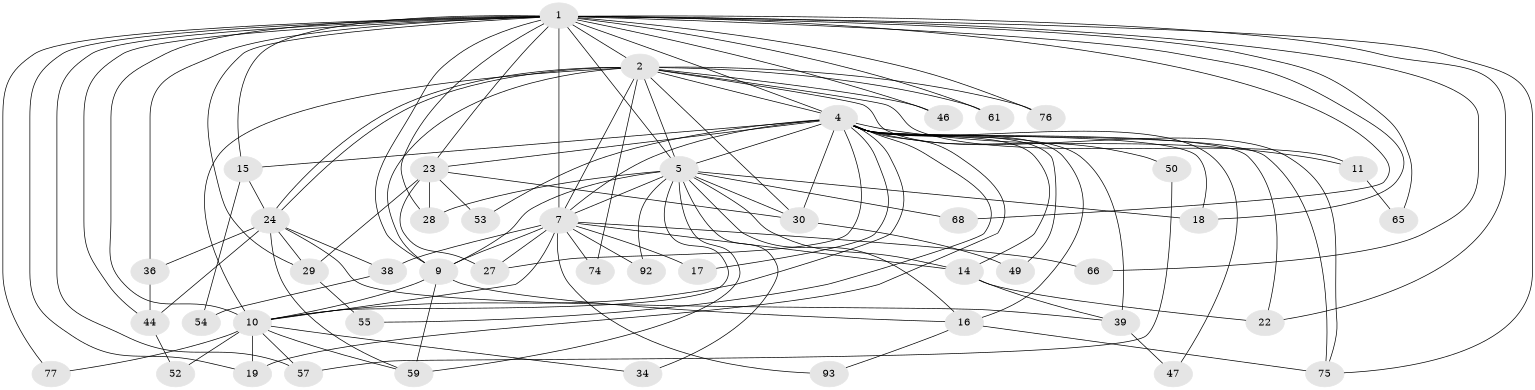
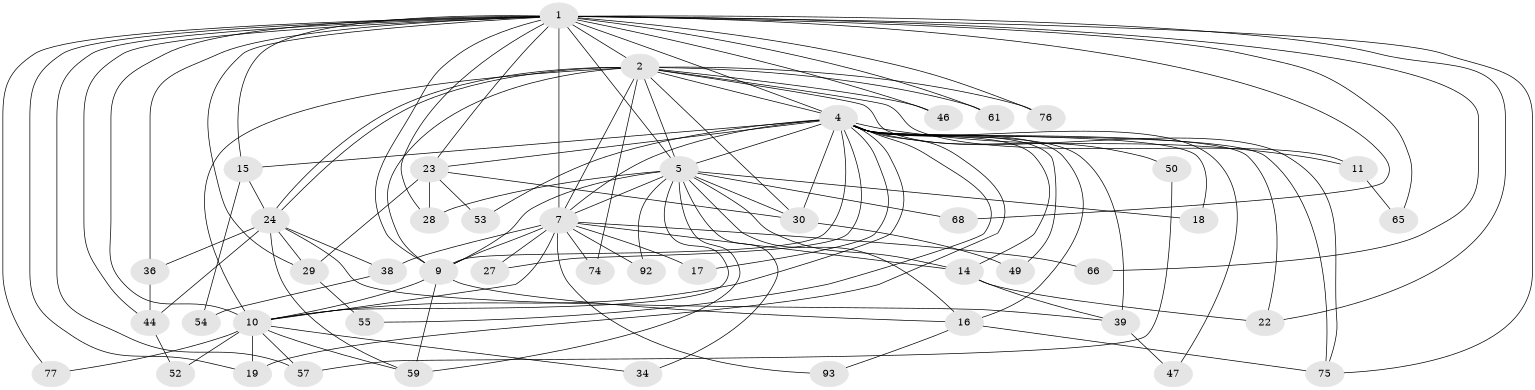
(1111, 45) -> none
(410, 241) -> none
none -> (573, 254)
